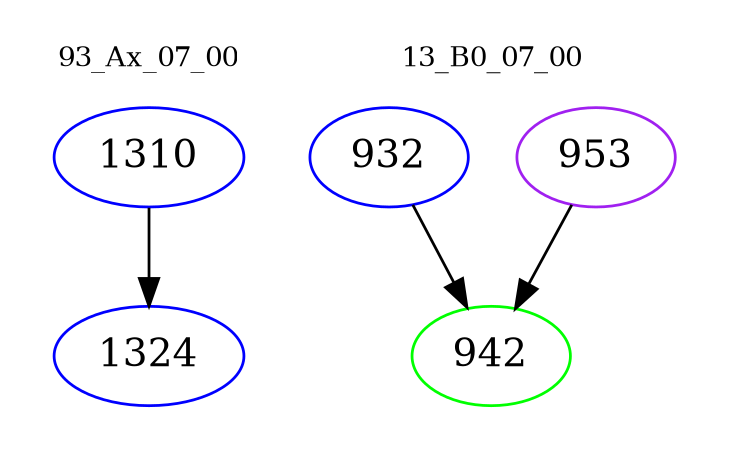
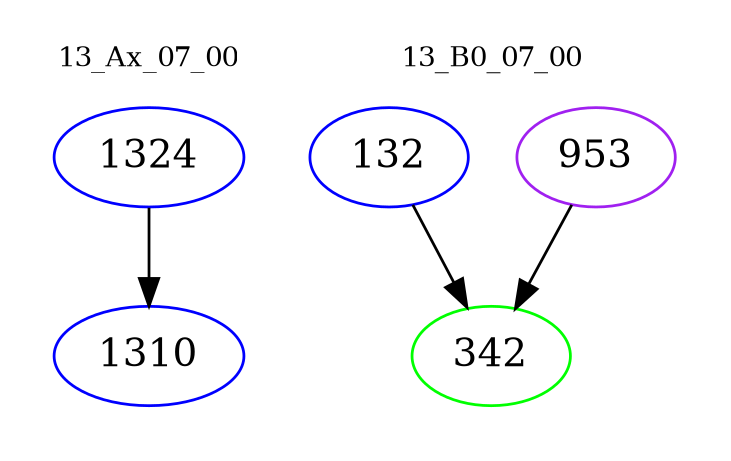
(149, 59) -> (149, 59)
(389, 157) -> (389, 157)
(149, 243) -> (149, 243)
(491, 356) -> (491, 356)
